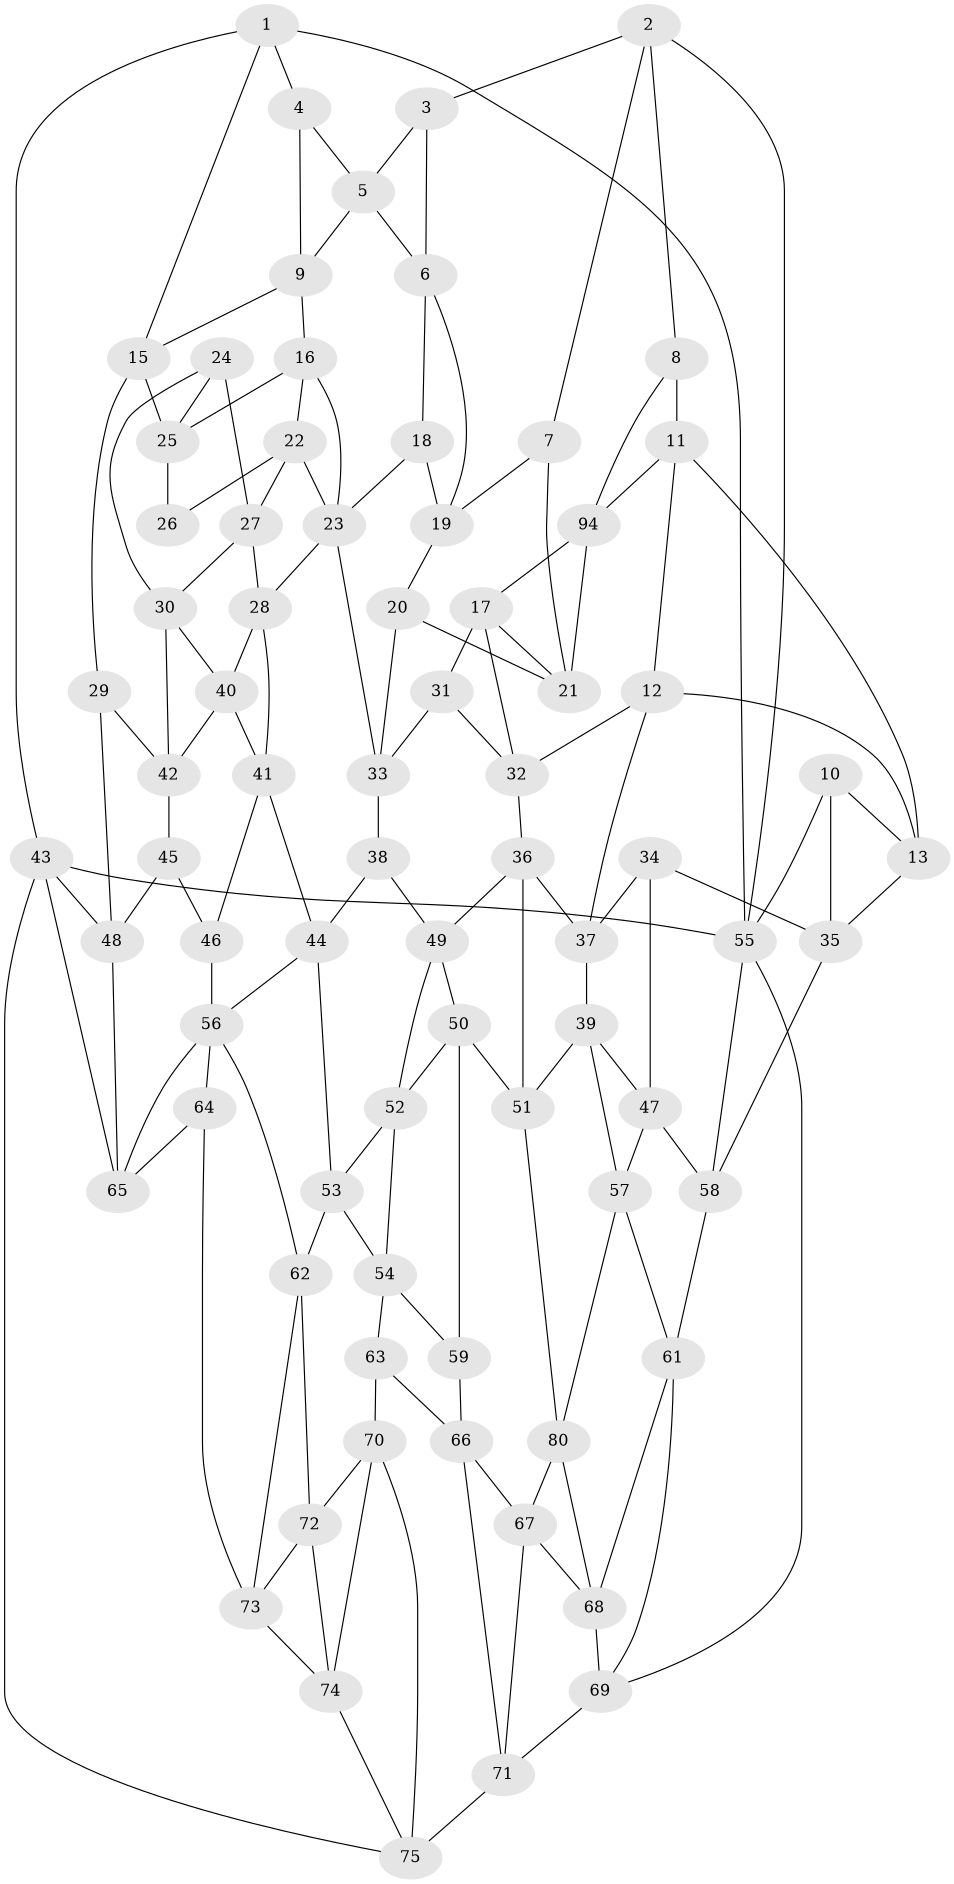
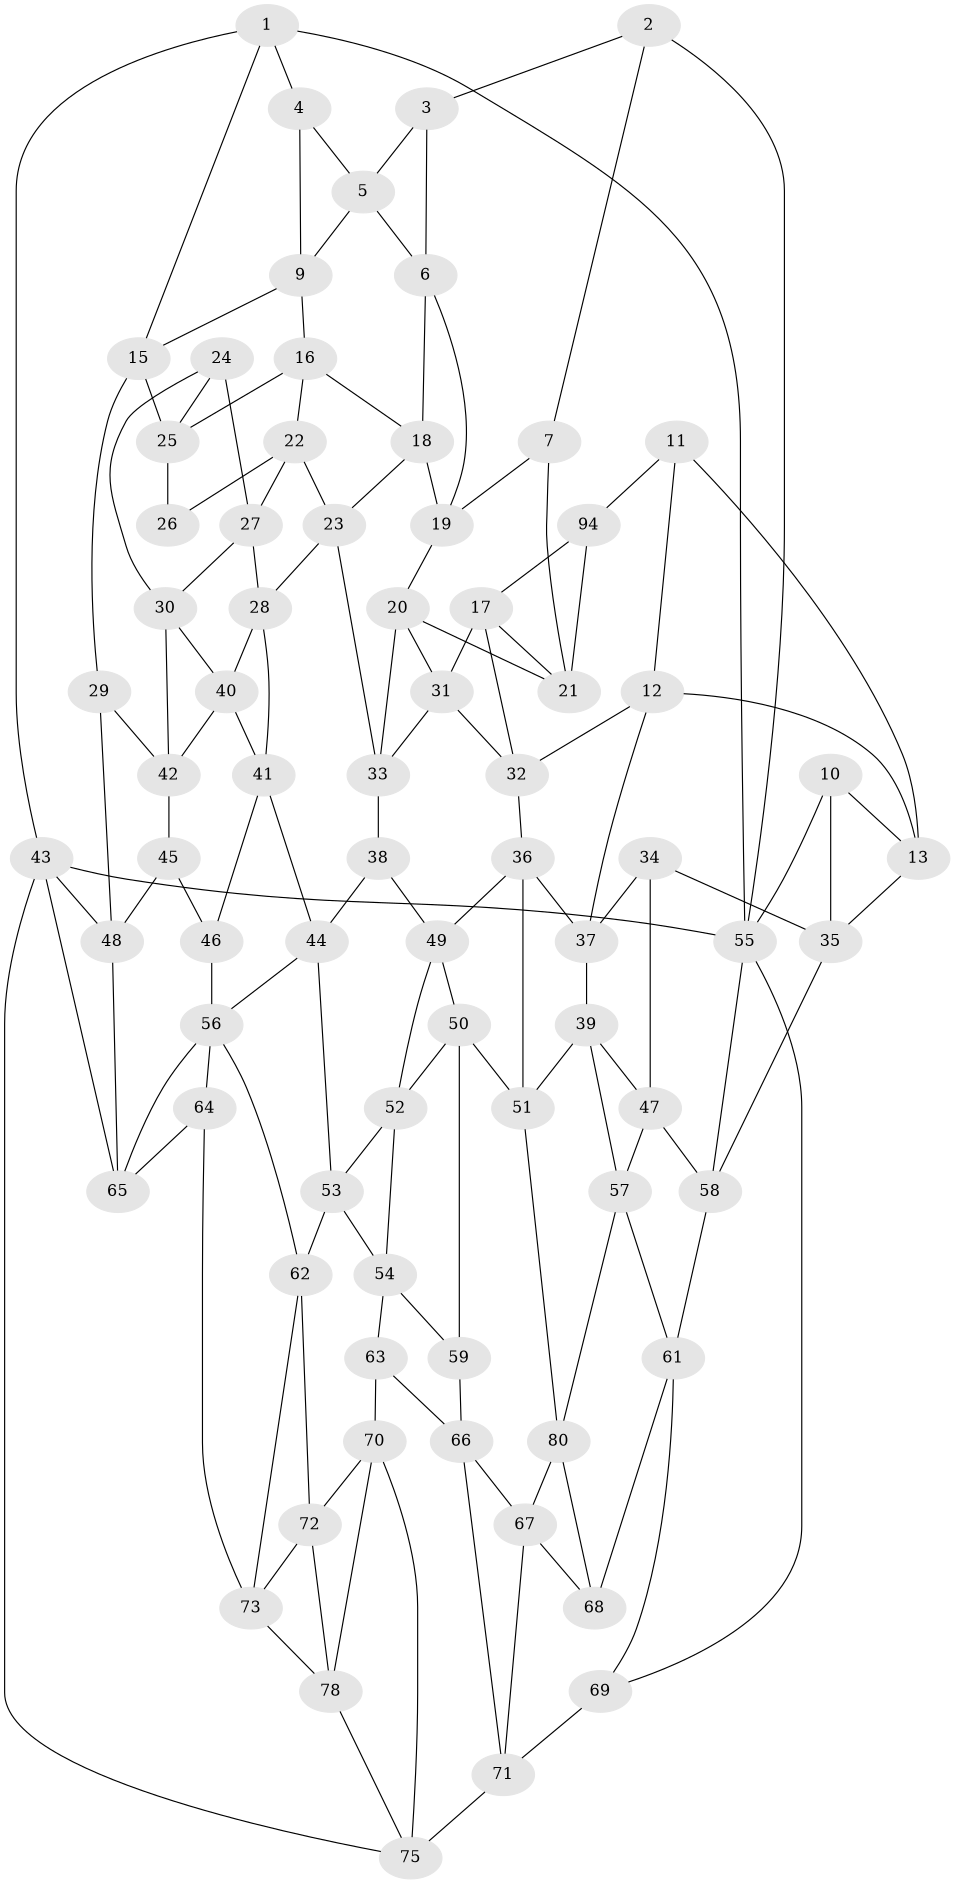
(677, 359) -> none
(340, 439) -> (364, 400)
none -> (420, 650)
(598, 1650) -> none
(331, 1691) -> (331, 1691)
